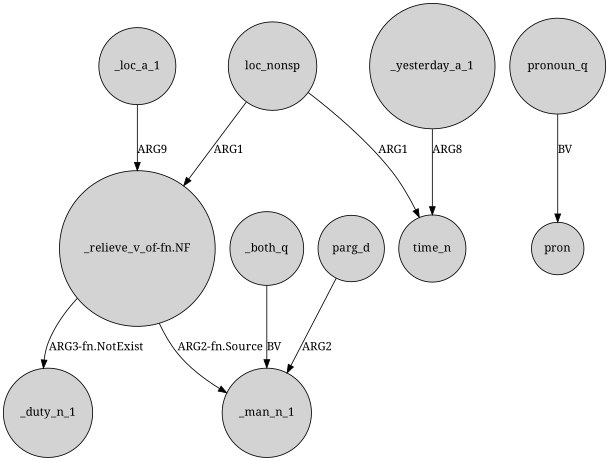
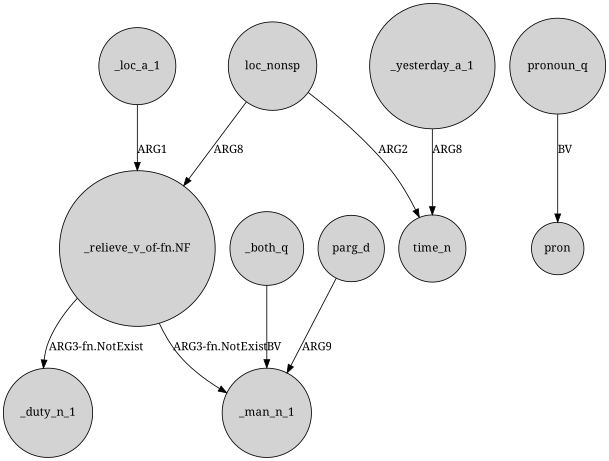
(152, 150) -> (152, 150)
(229, 150) -> (229, 150)
(393, 150) -> (393, 150)
(221, 347) -> (221, 347)
(317, 347) -> (317, 347)
